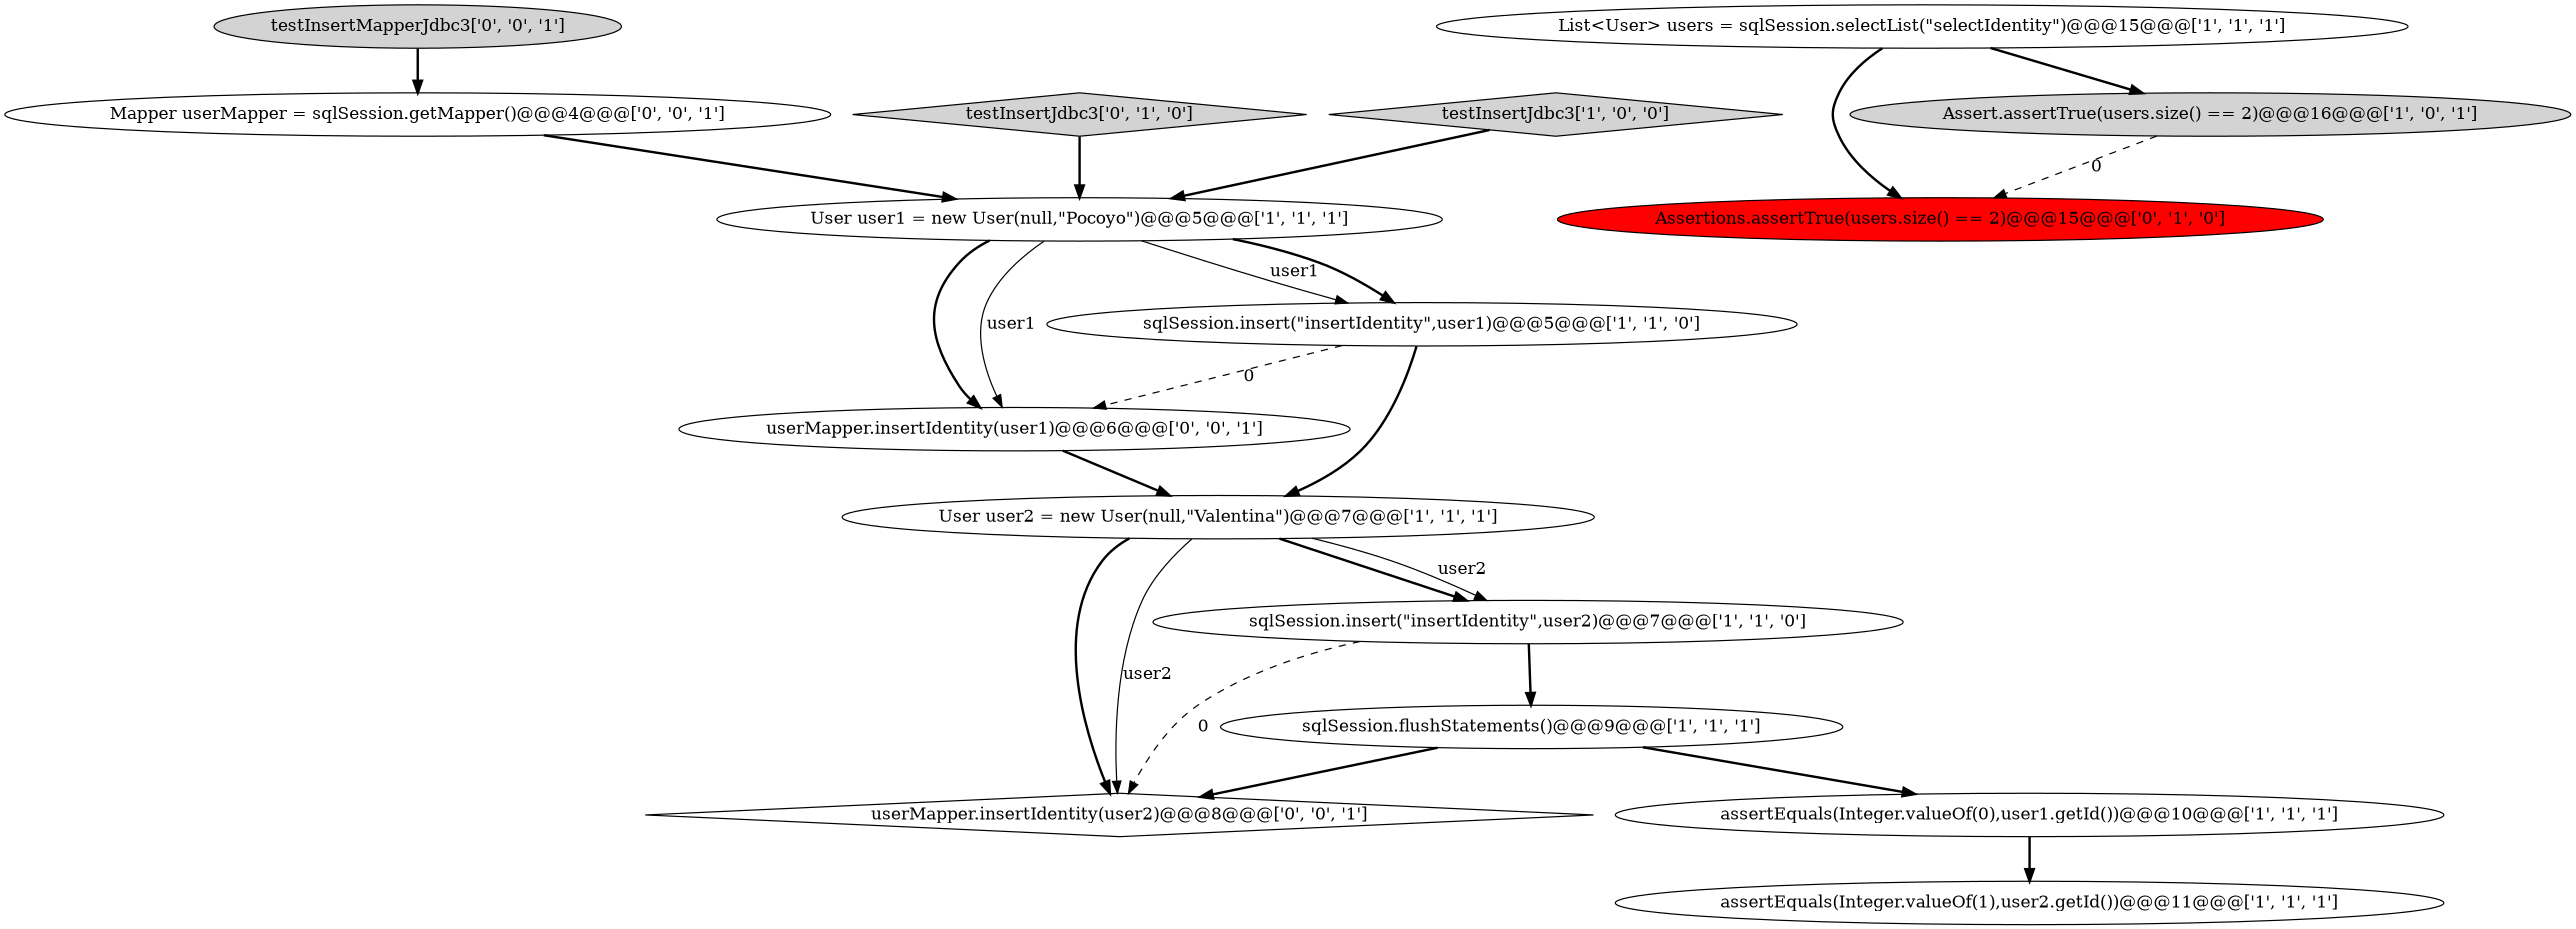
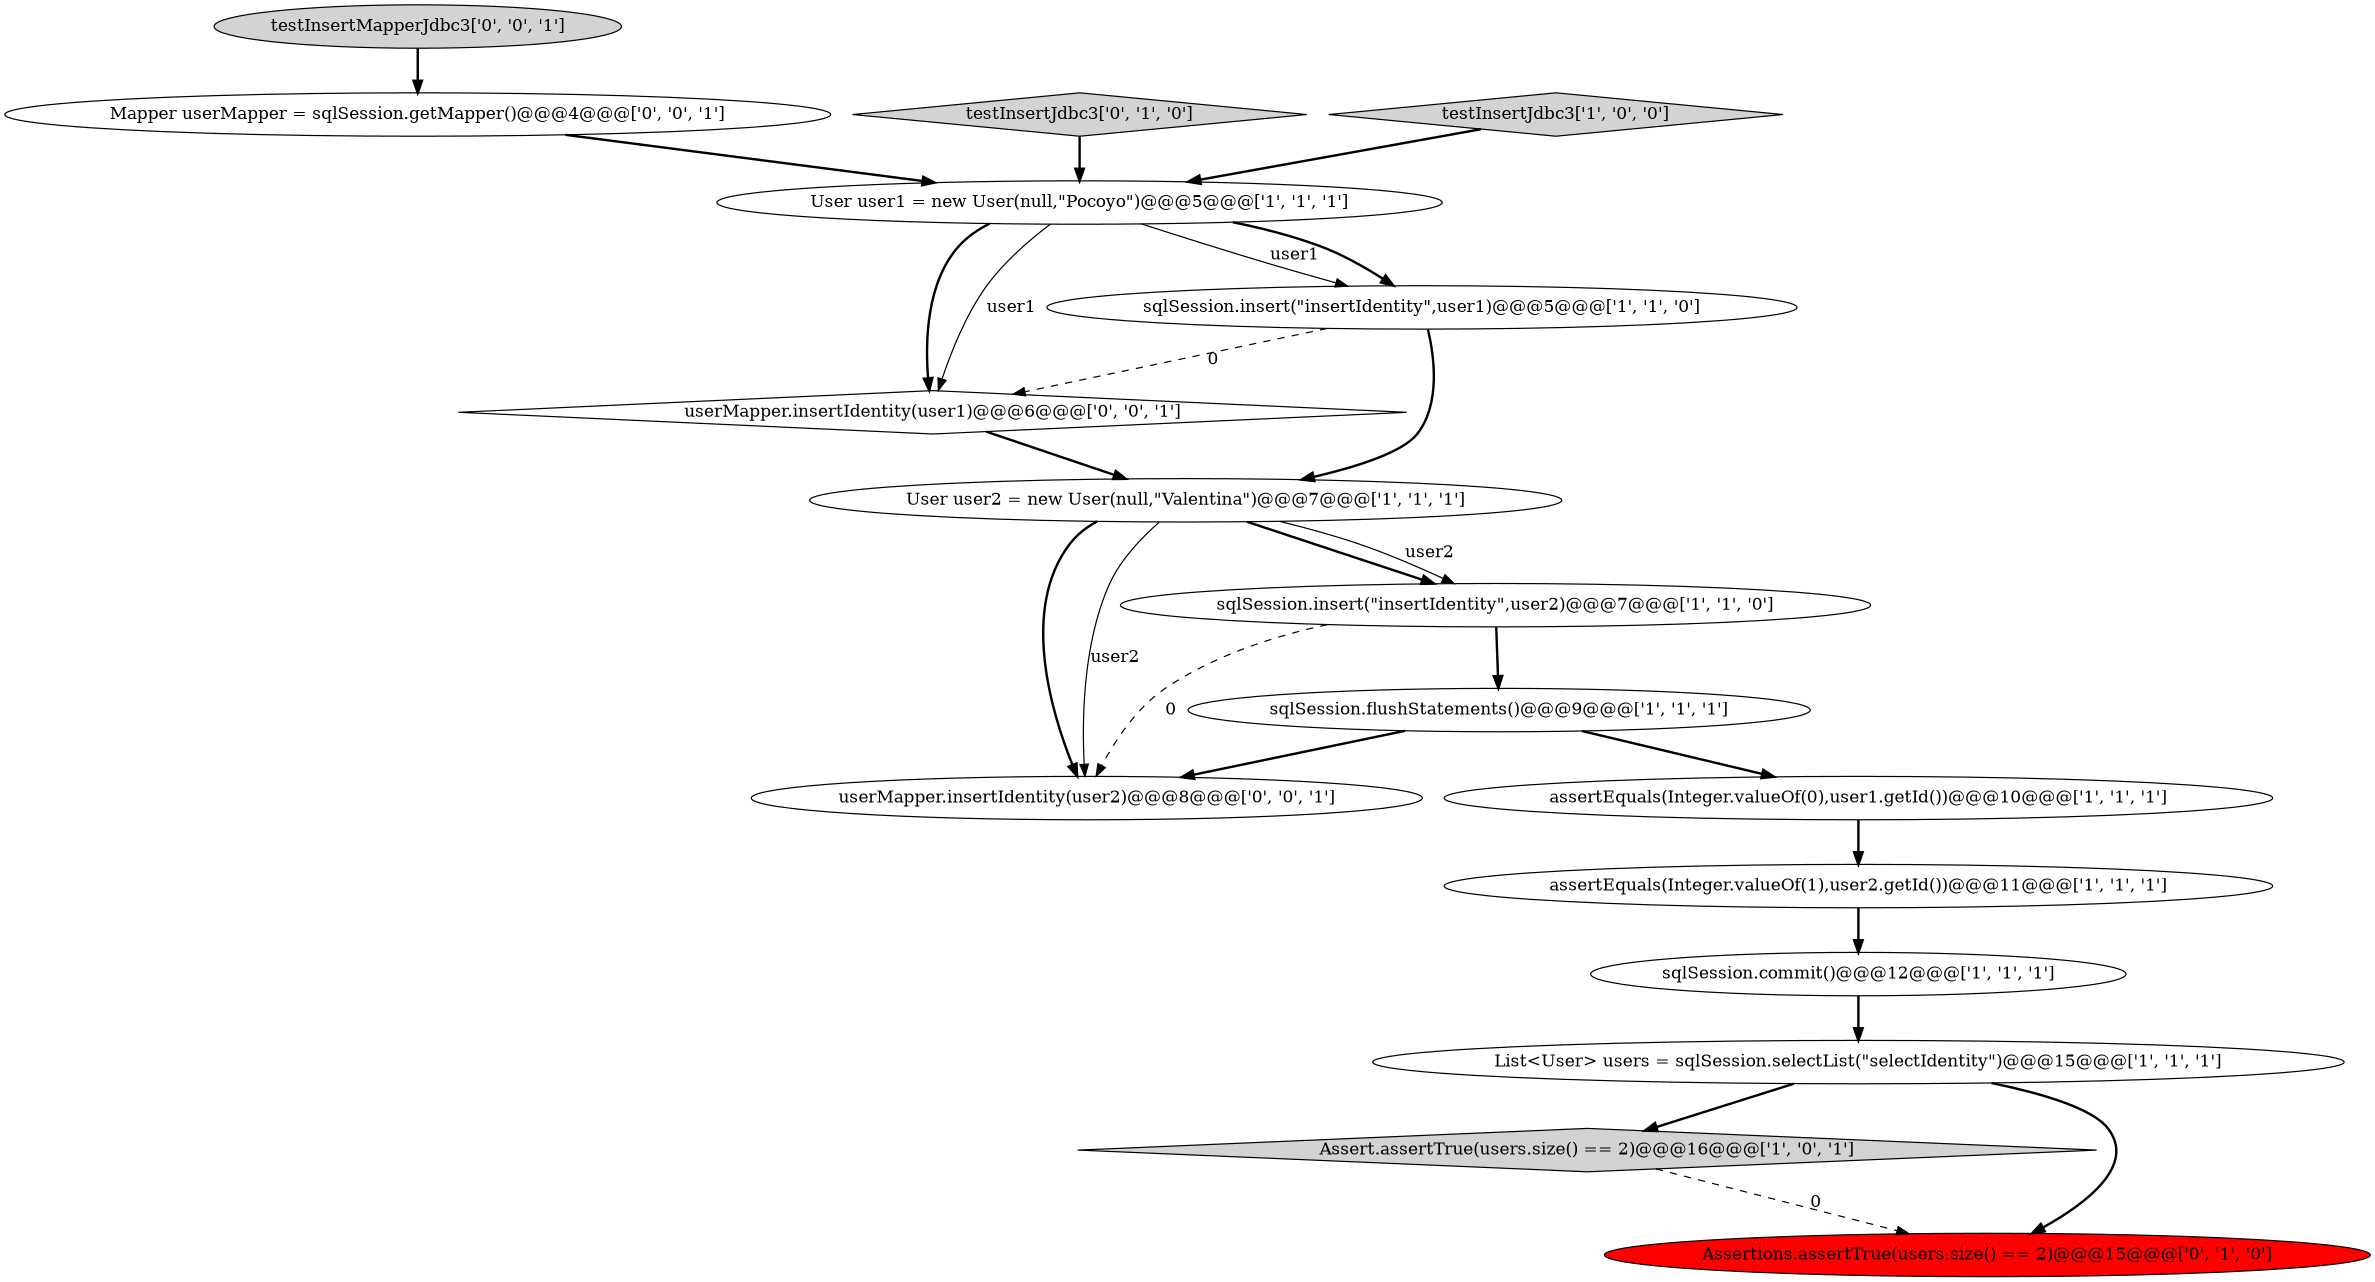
(2210, 115) -> (1587, 1150)
(1014, 429) -> (933, 412)
(1119, 815) -> (1087, 798)
none -> (1858, 974)
